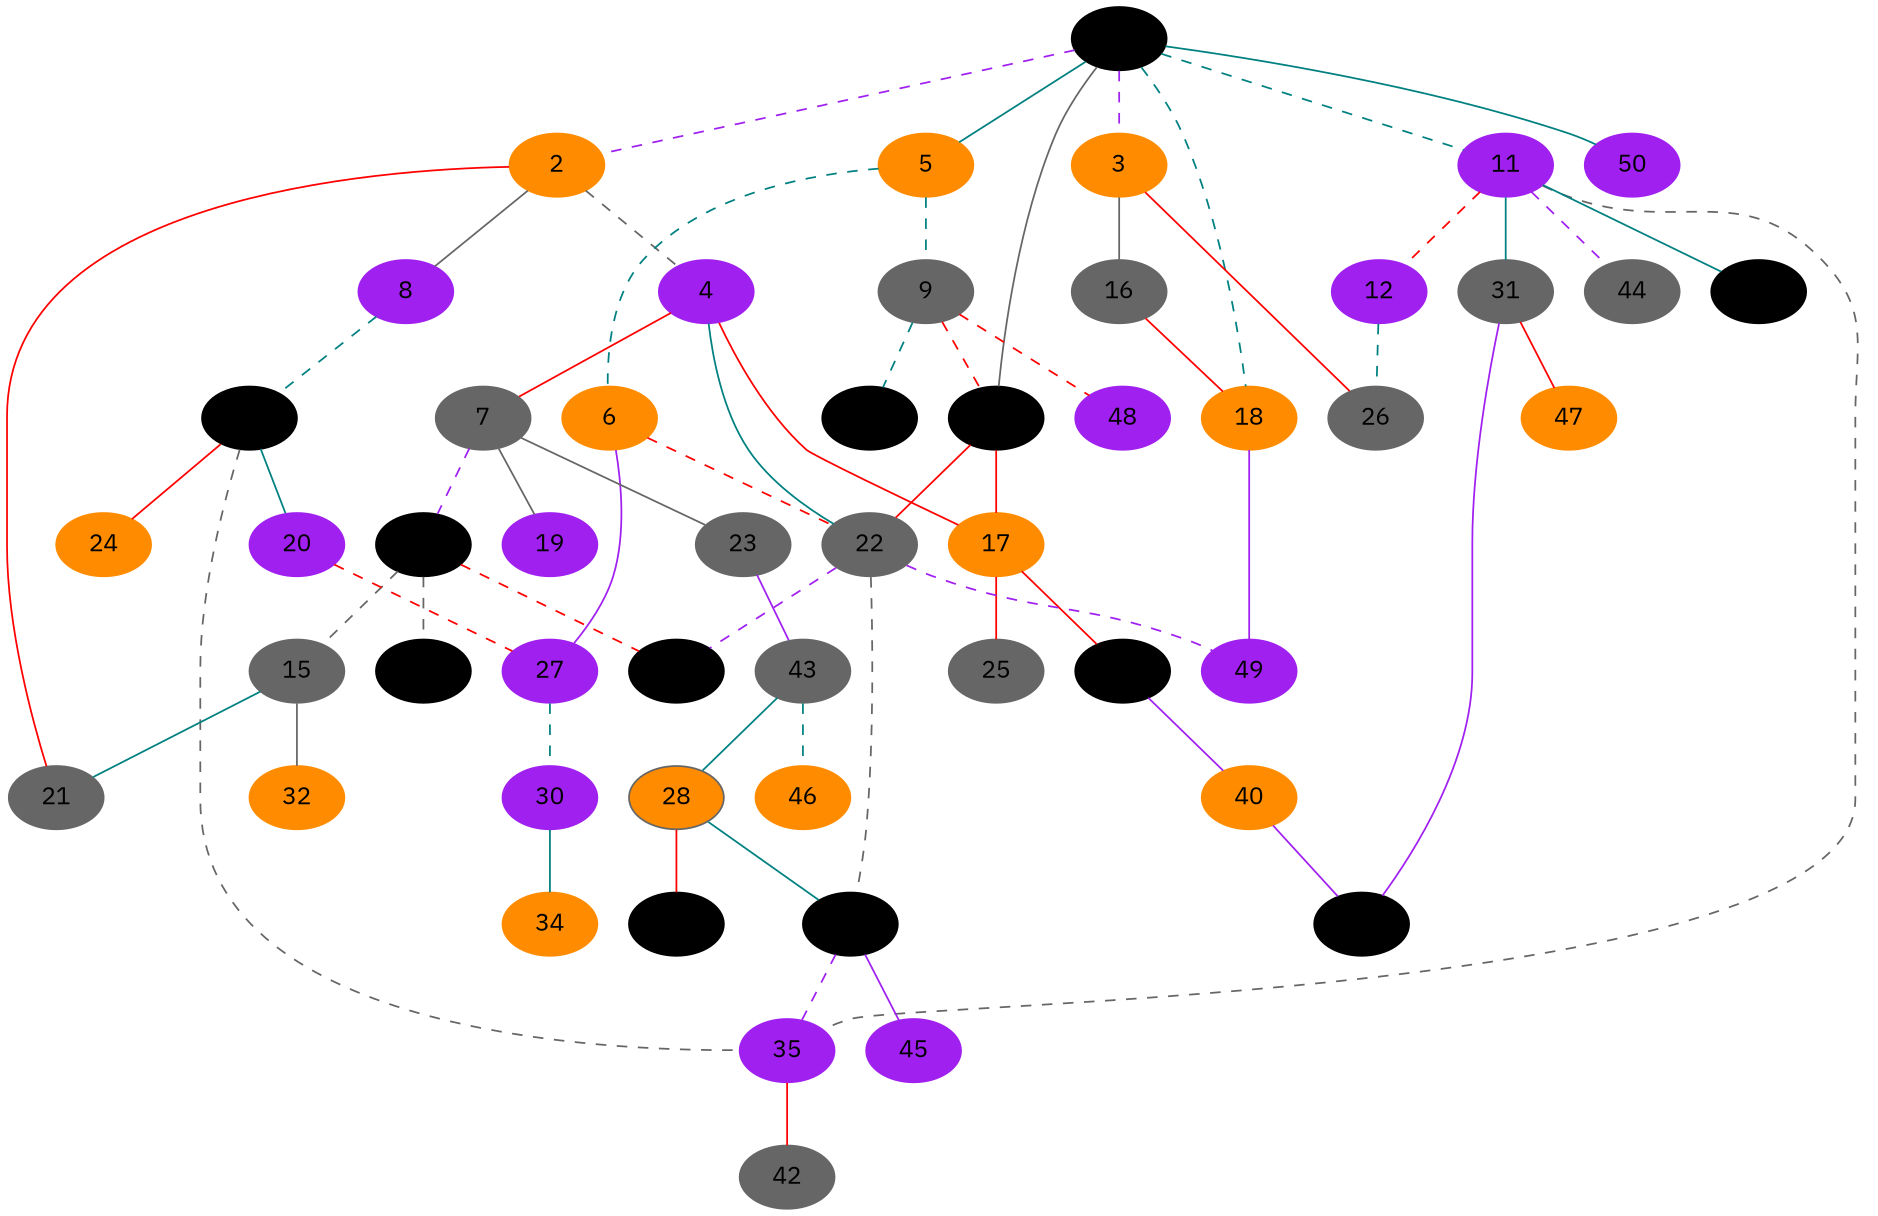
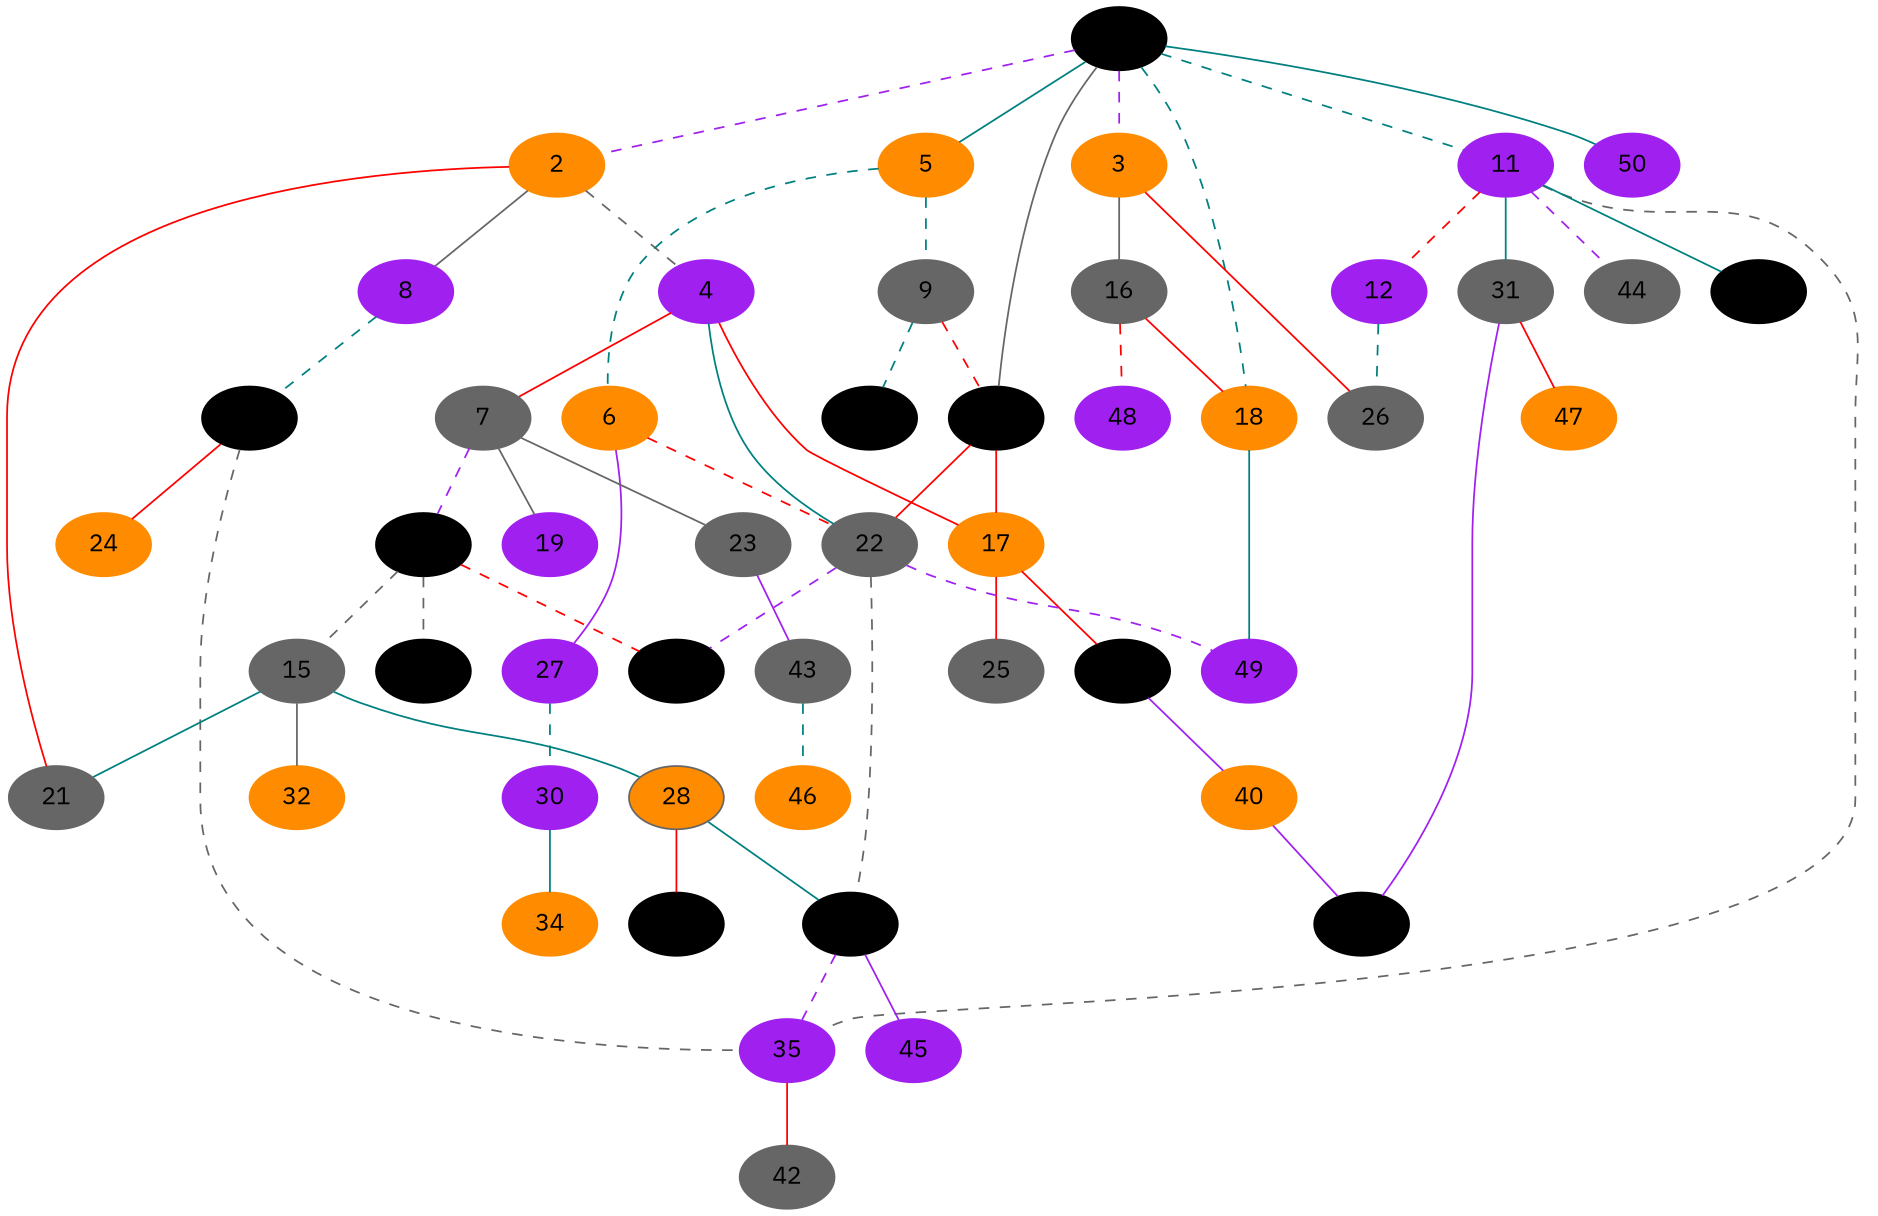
(1024, 355) -> (1121, 355)
(297, 545) -> none
(1249, 545) -> (1249, 545)
(740, 734) -> (487, 734)
